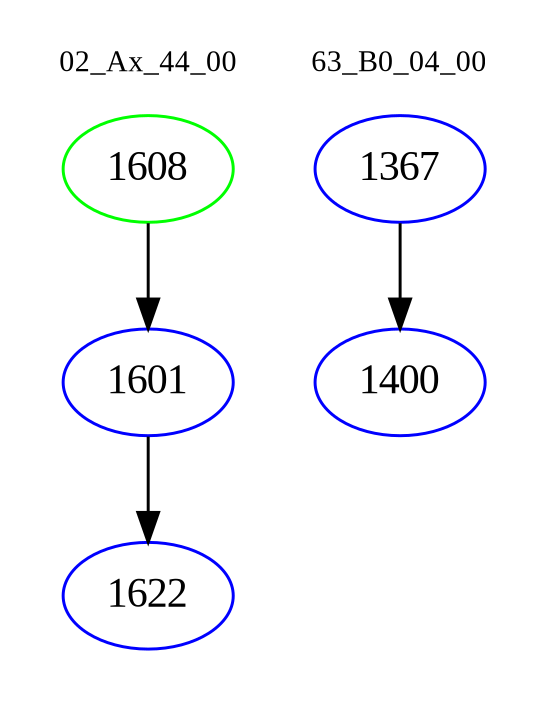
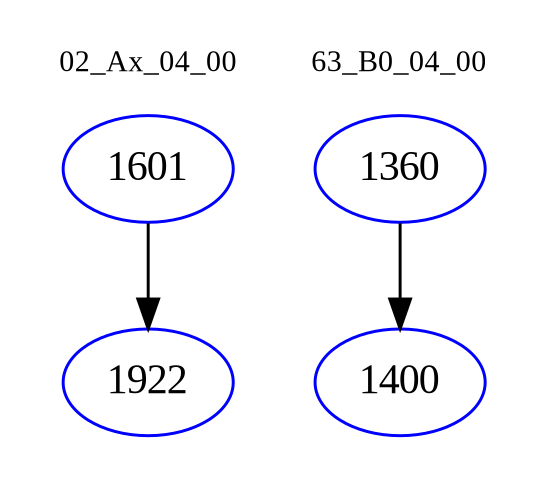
(150, 64) -> (150, 64)
(148, 169) -> none
(400, 169) -> (400, 169)
(148, 596) -> (148, 382)
